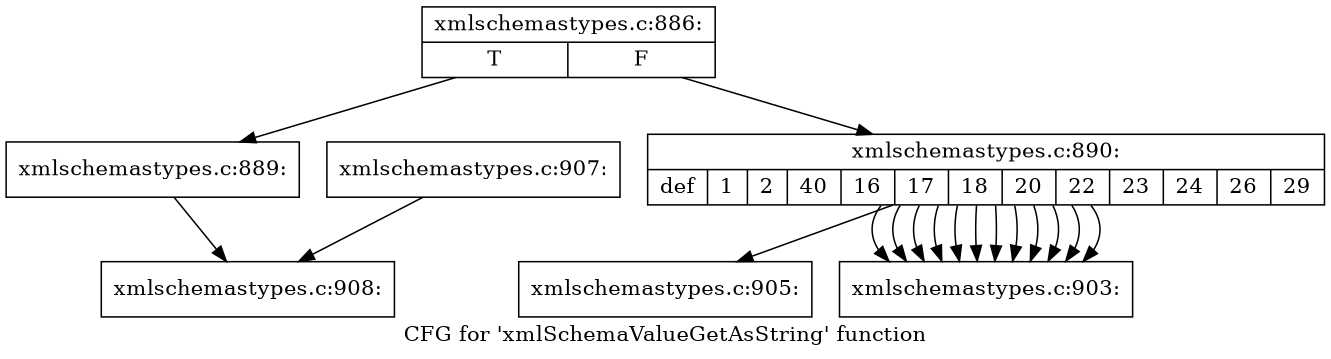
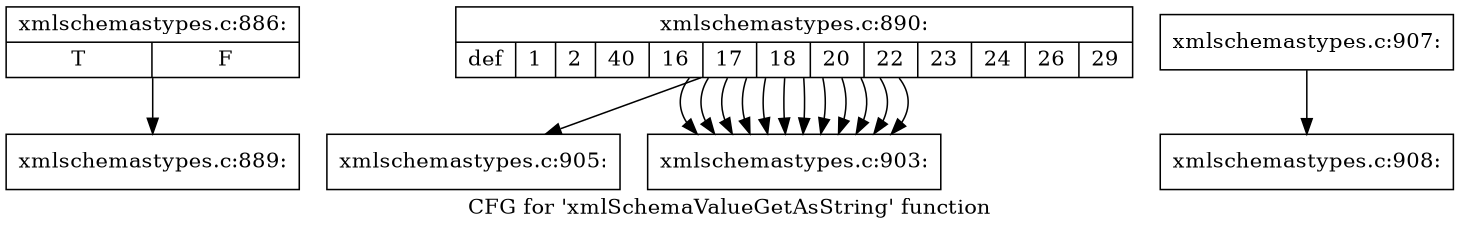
(770, 104) -> none
(195, 223) -> none
